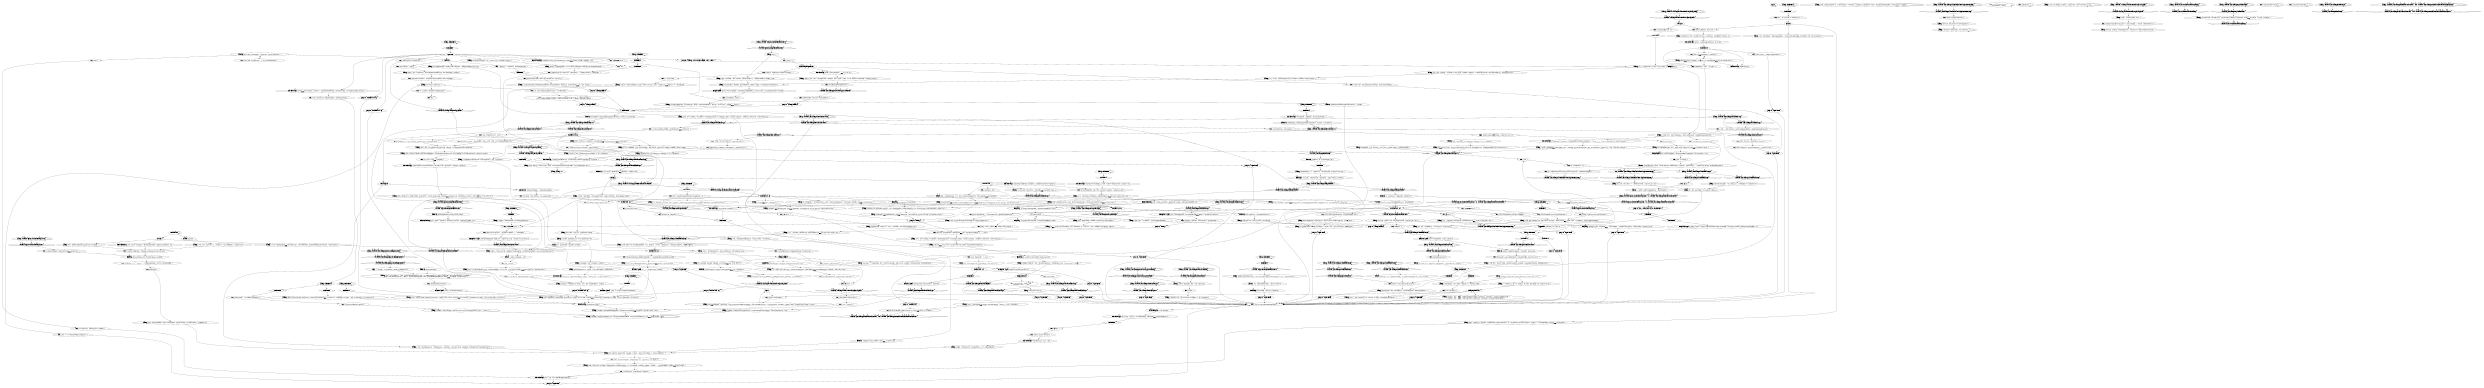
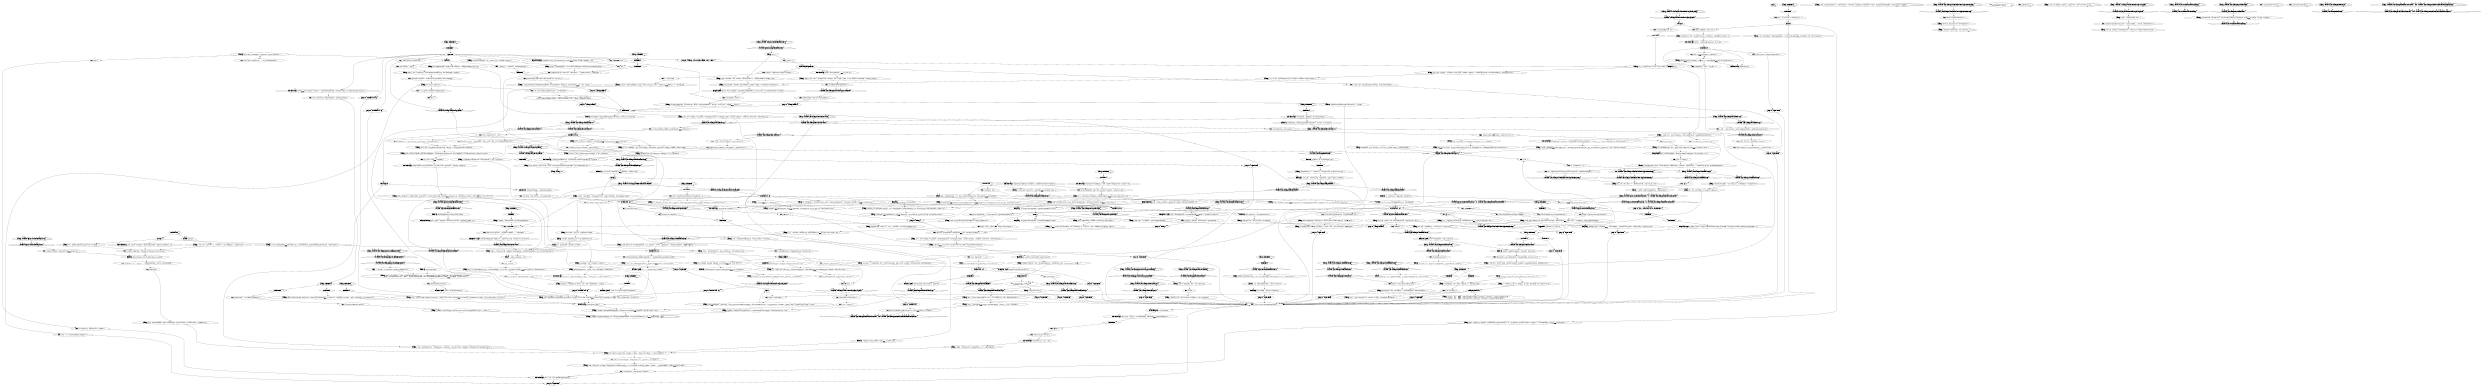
(1036, 214) -> (1036, 214)
none -> (991, 298)
